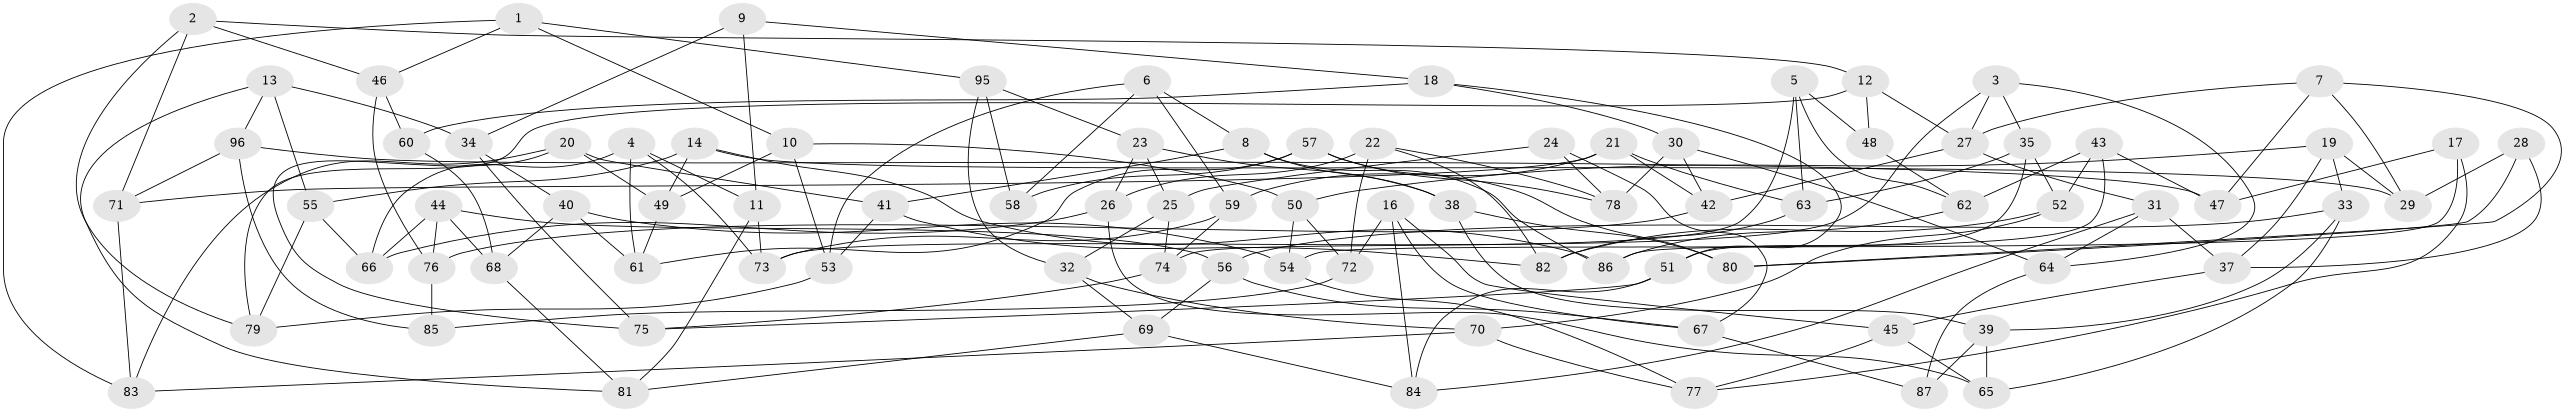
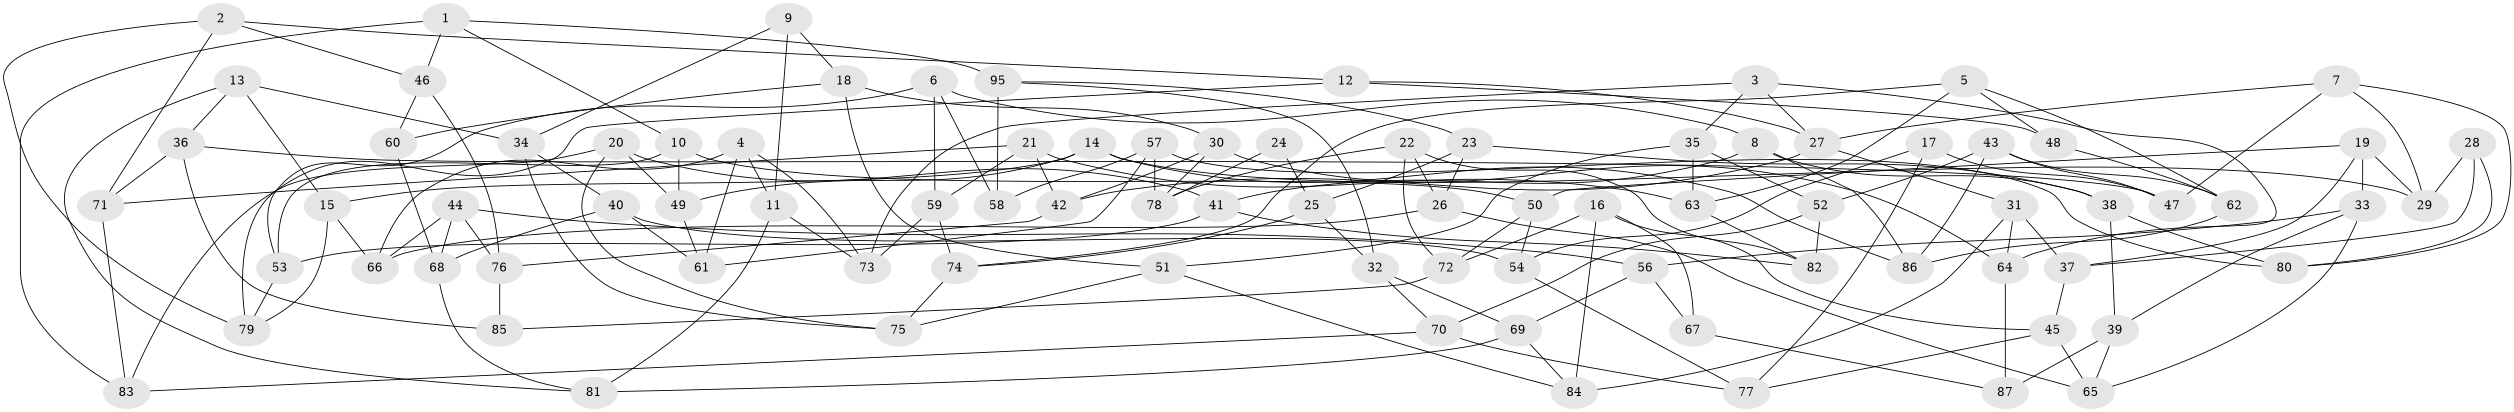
(238, 144) -> (181, 144)
(311, 206) -> (328, 206)
(1663, 208) -> none
